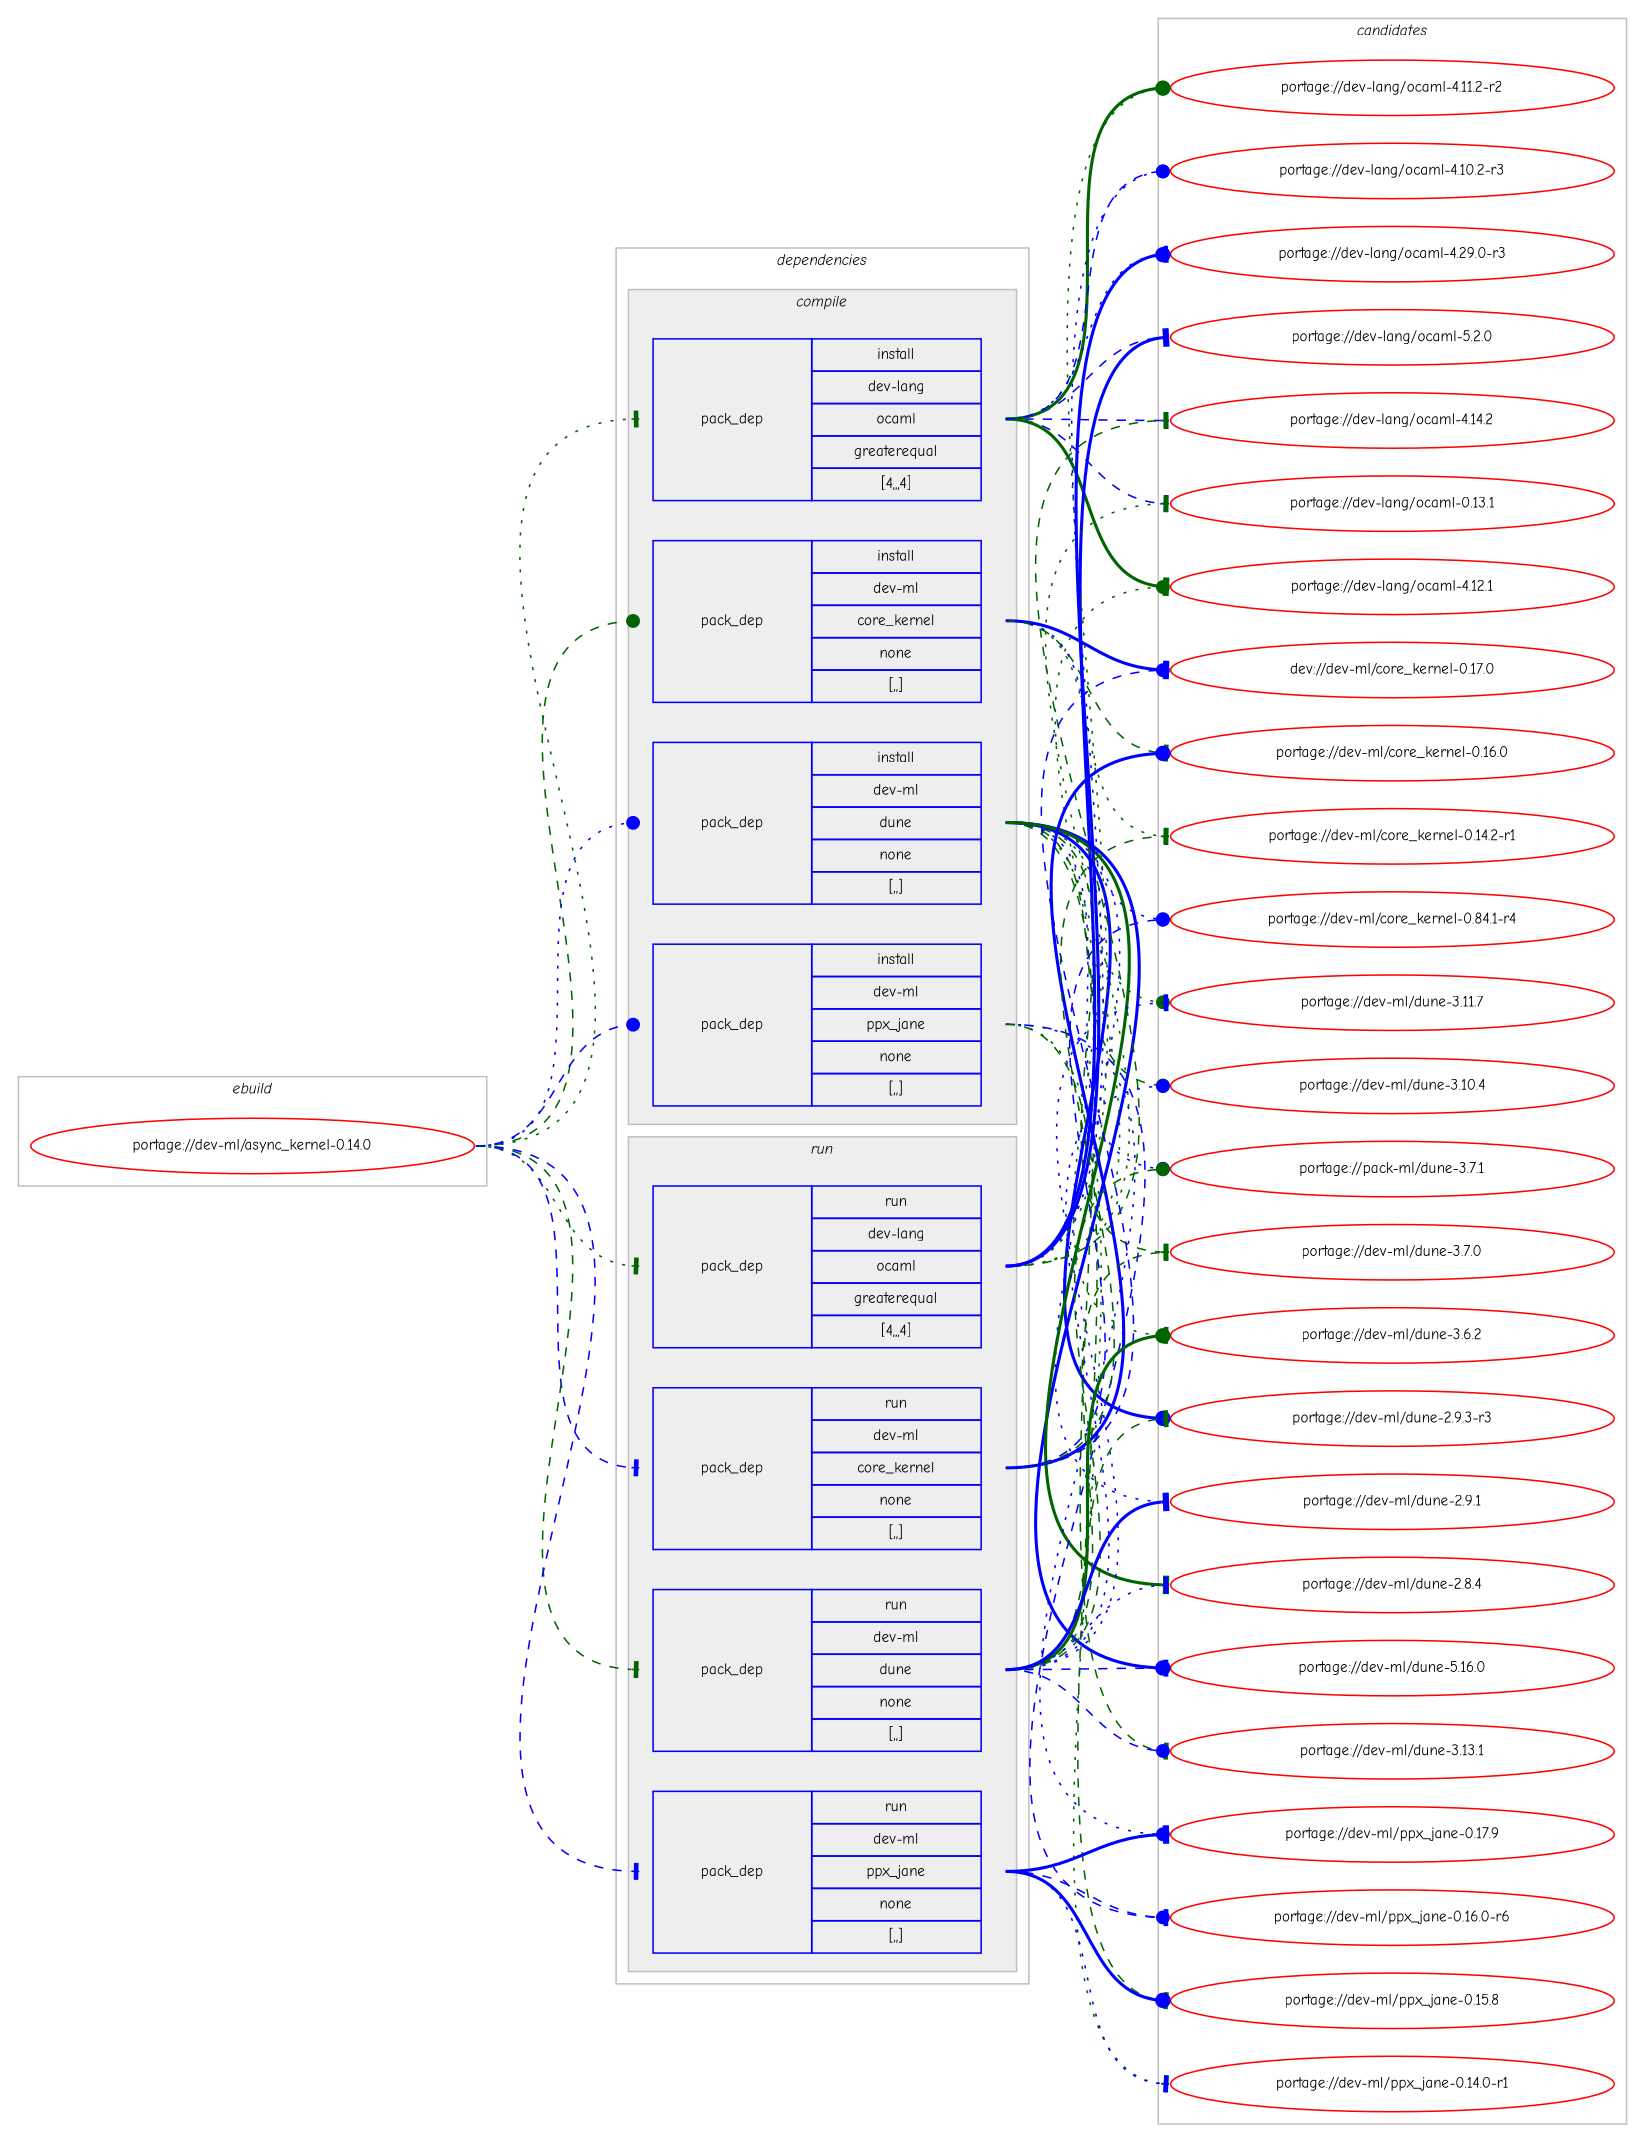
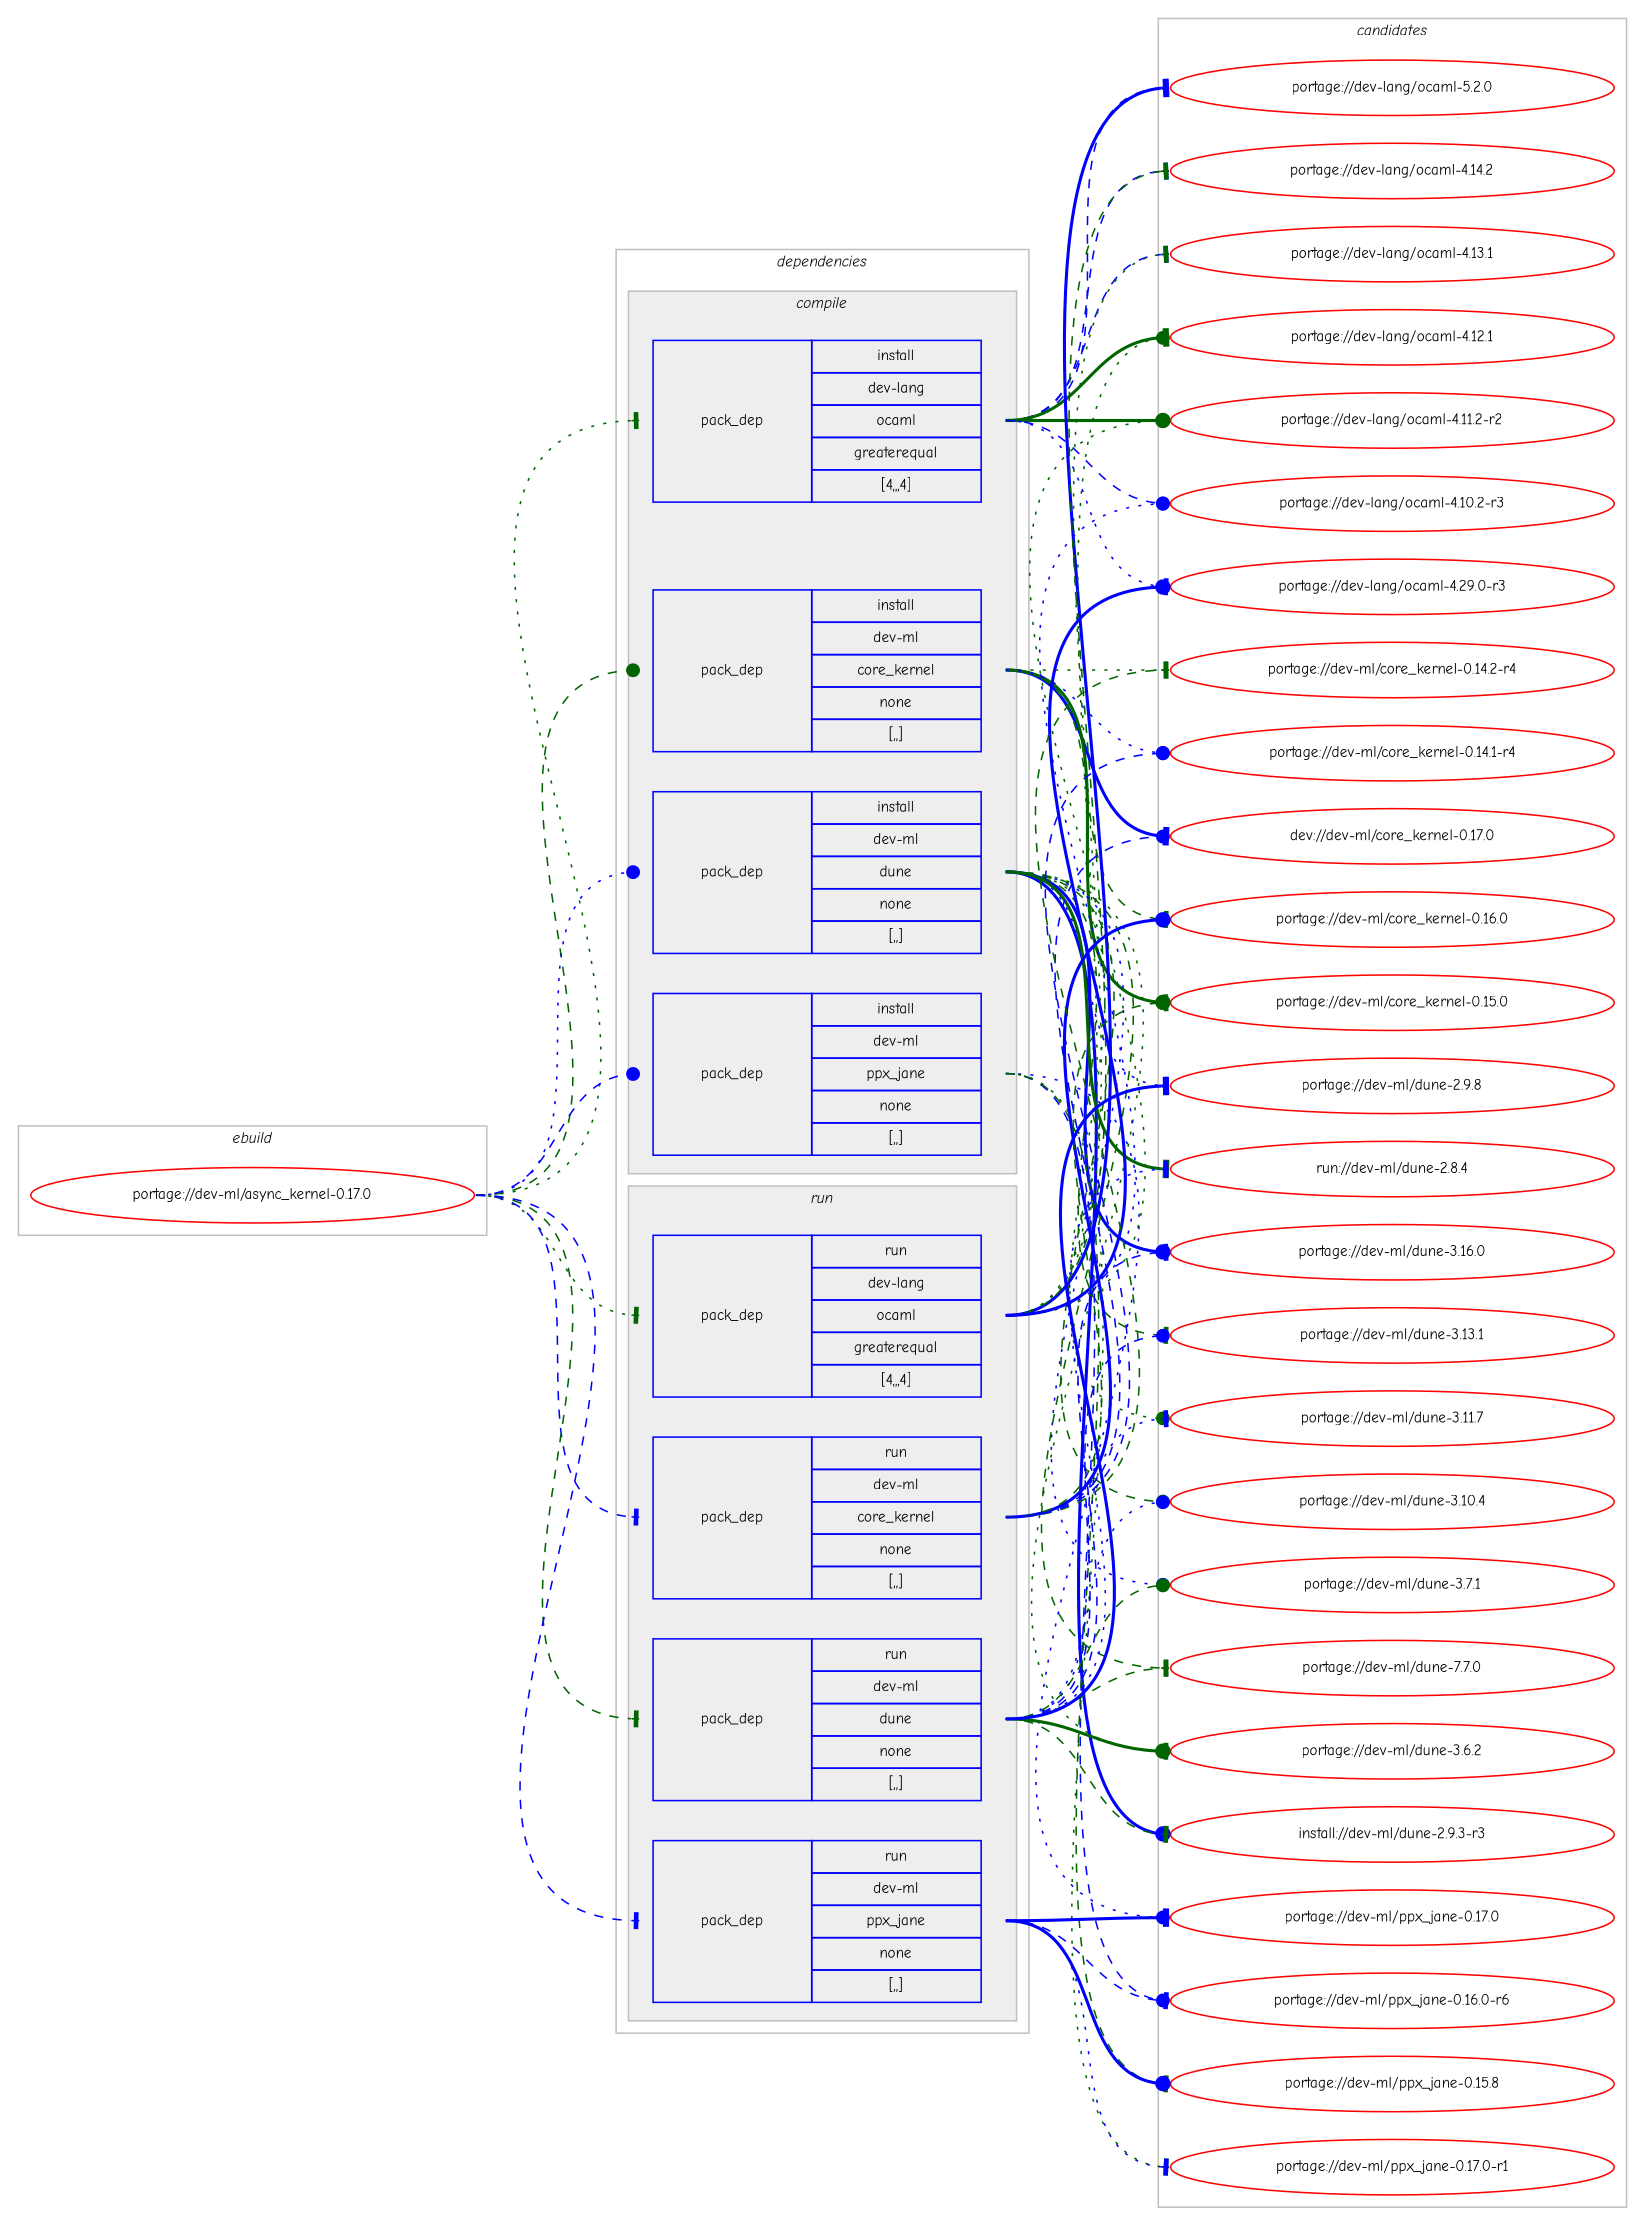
(1392, 504) -> (1392, 254)
(1392, 836) -> (1392, 670)
(1392, 920) -> (1392, 753)
none -> (1392, 1003)
(253, 1146) -> (253, 1195)
(1392, 1169) -> (1392, 1585)
(1392, 1252) -> (1392, 1668)
(1392, 1419) -> (1392, 1834)
(1392, 1502) -> (1392, 1086)
(1392, 1585) -> (1392, 1169)
(1392, 1668) -> (1392, 1252)
(1392, 1834) -> (1392, 1918)
(1392, 2084) -> (1392, 2167)
